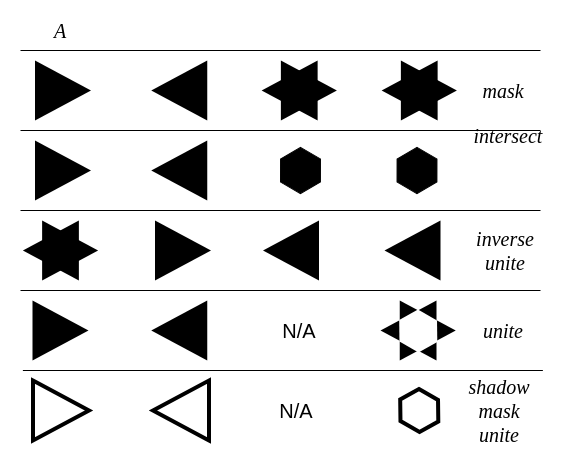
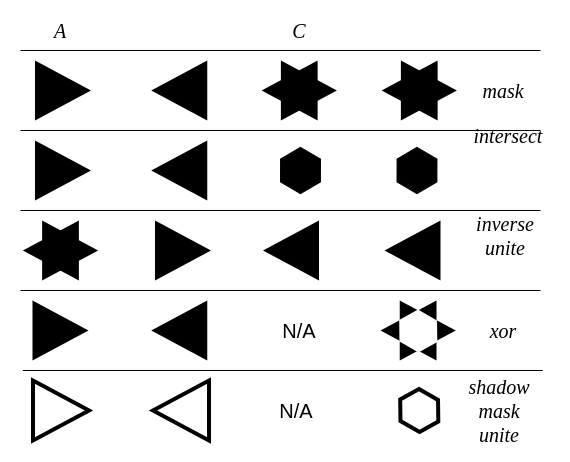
none -> (299, 31)
(506, 251) -> (506, 236)
(504, 331) -> (504, 331)
